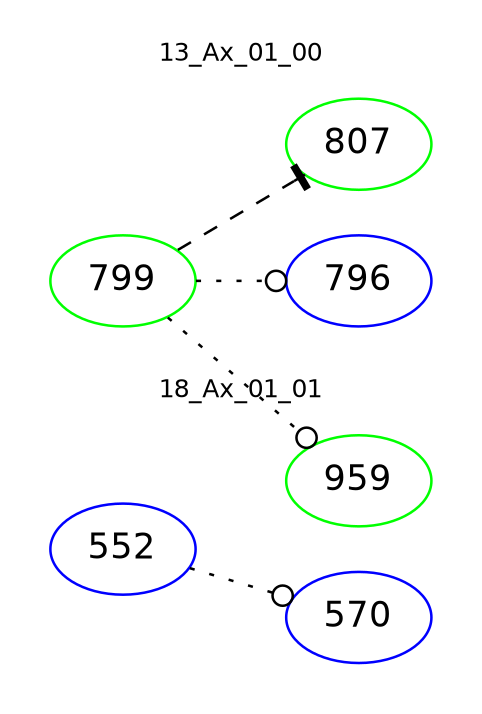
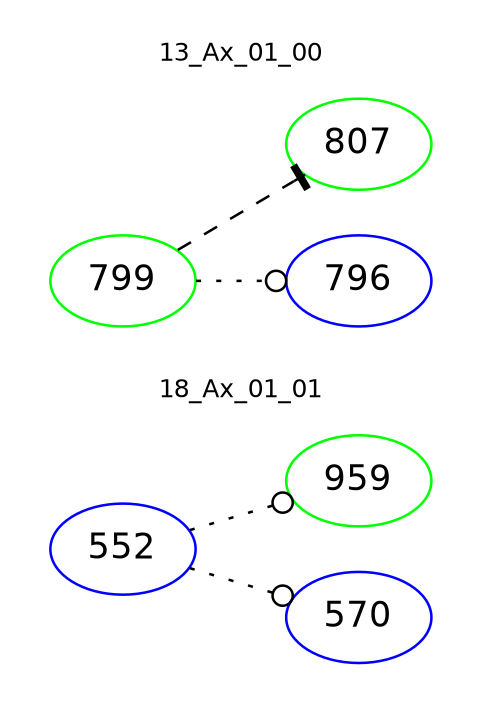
(243, 383) -> (231, 518)
